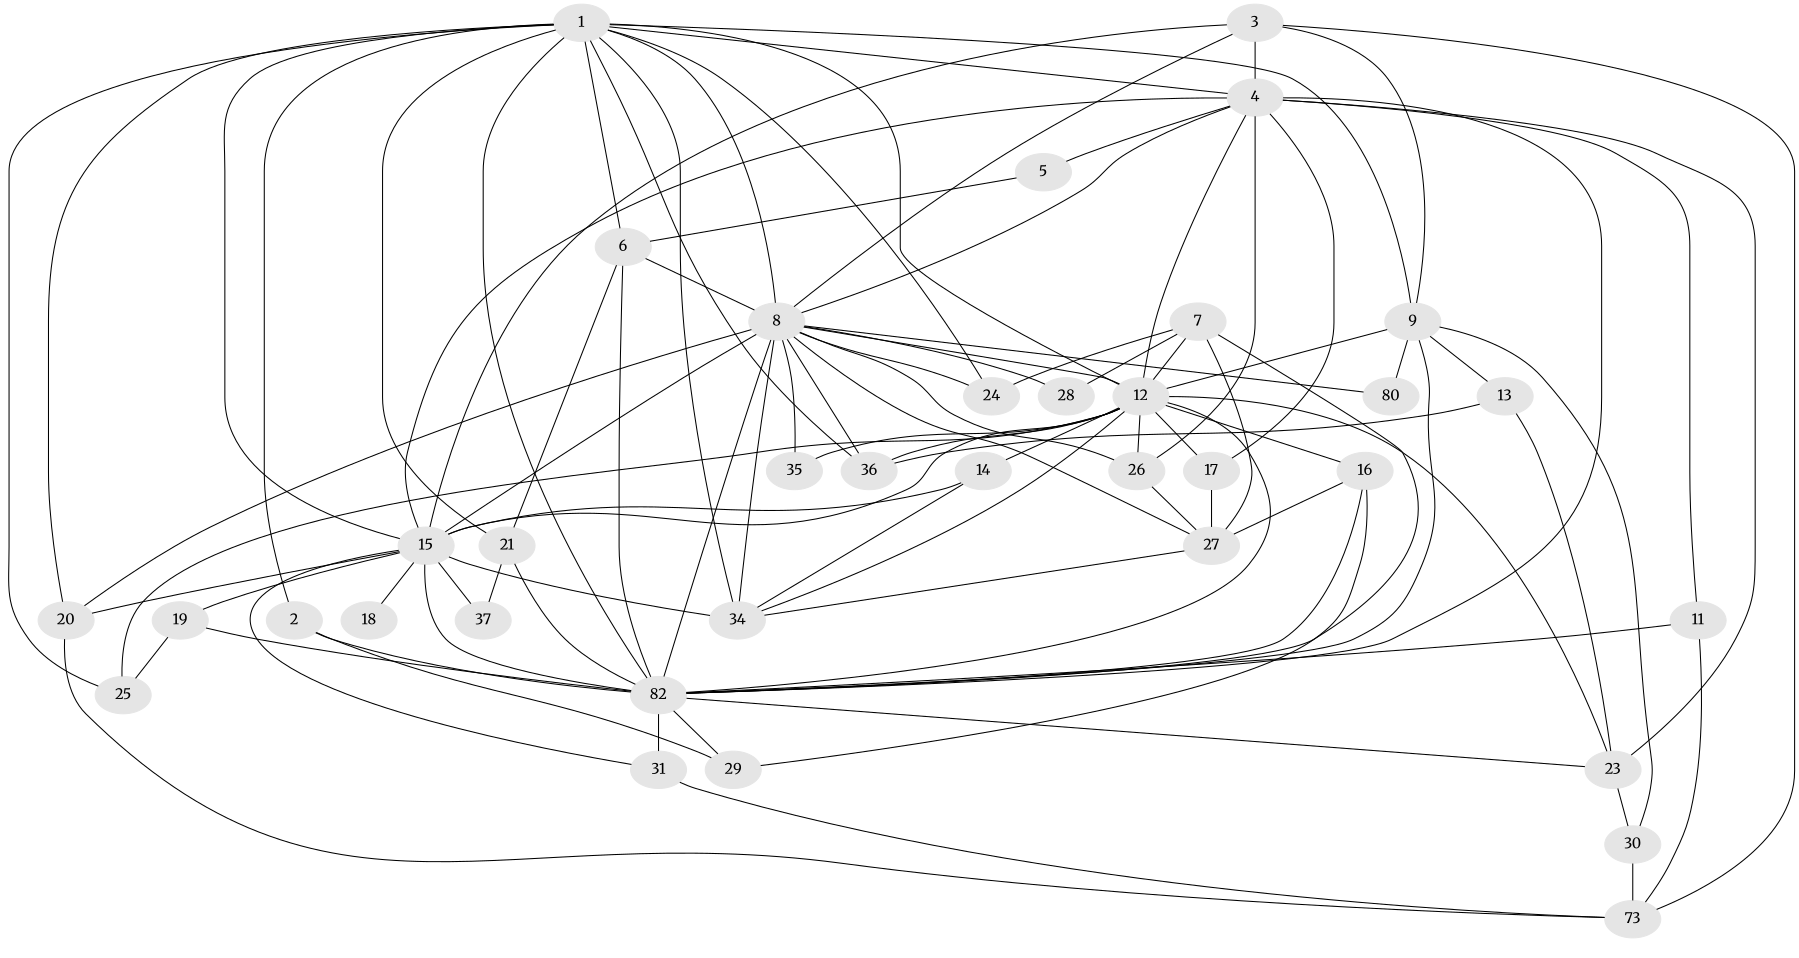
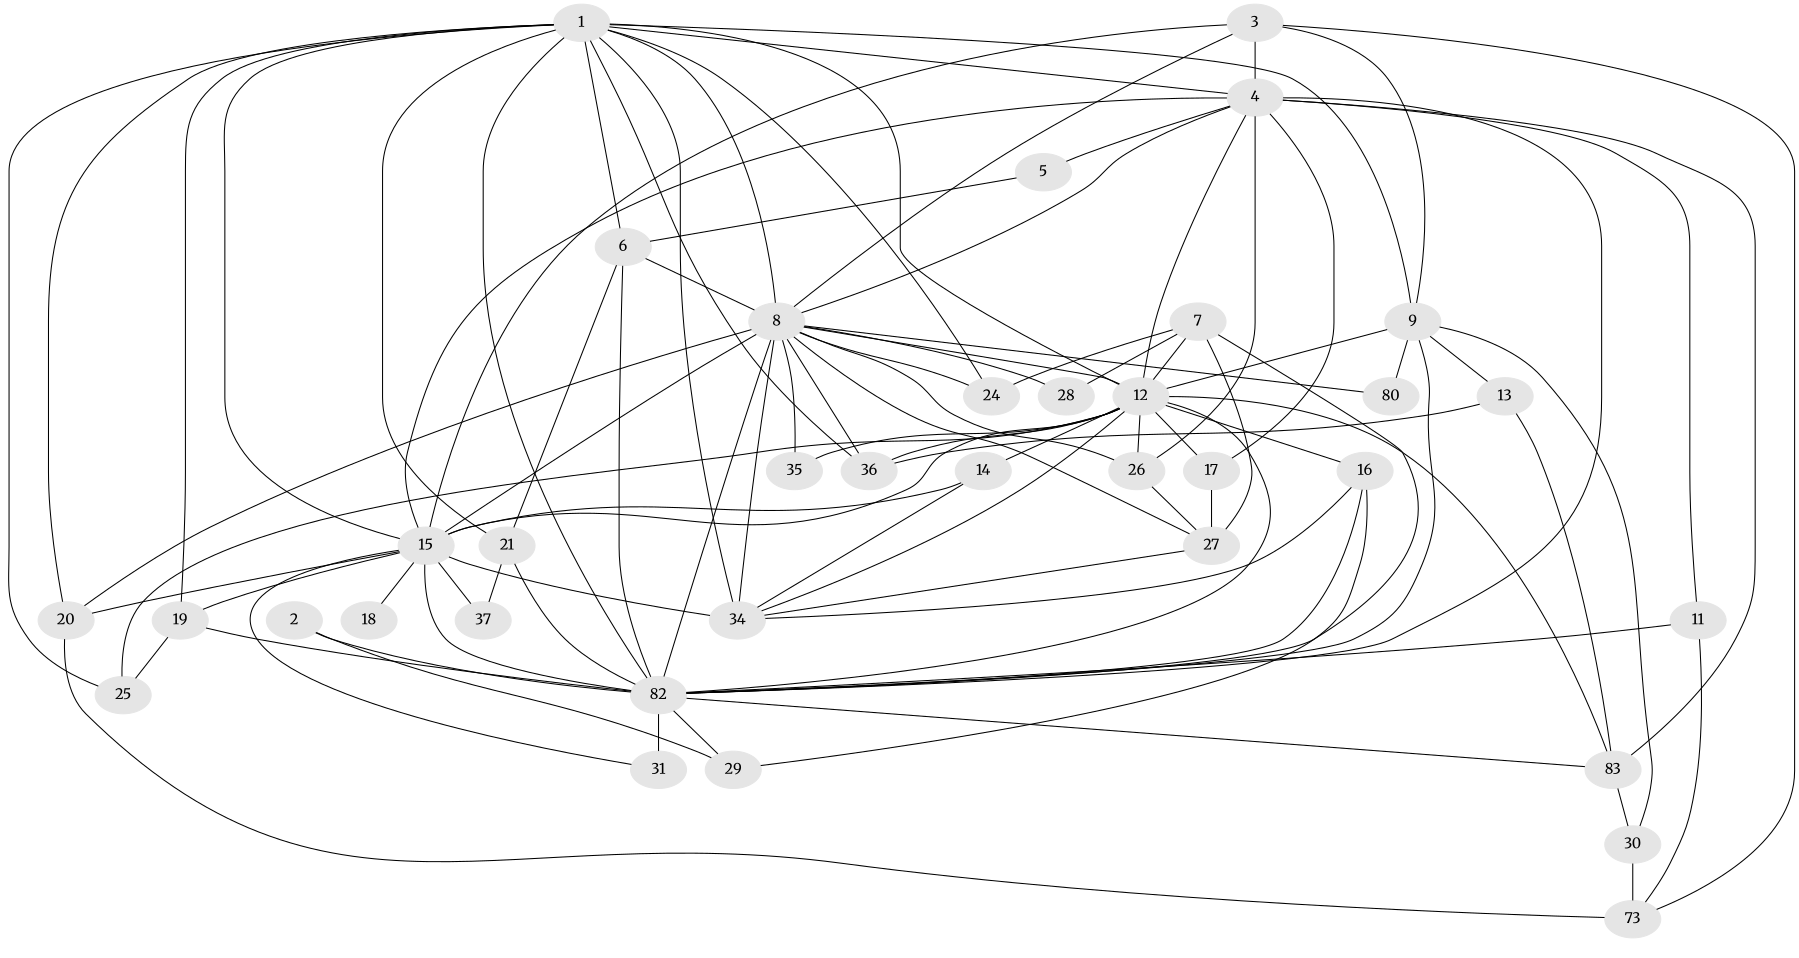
(264, 210) -> (185, 165)
(1288, 508) -> (1073, 597)
(1613, 770) -> (1613, 770)
(1138, 878) -> none
